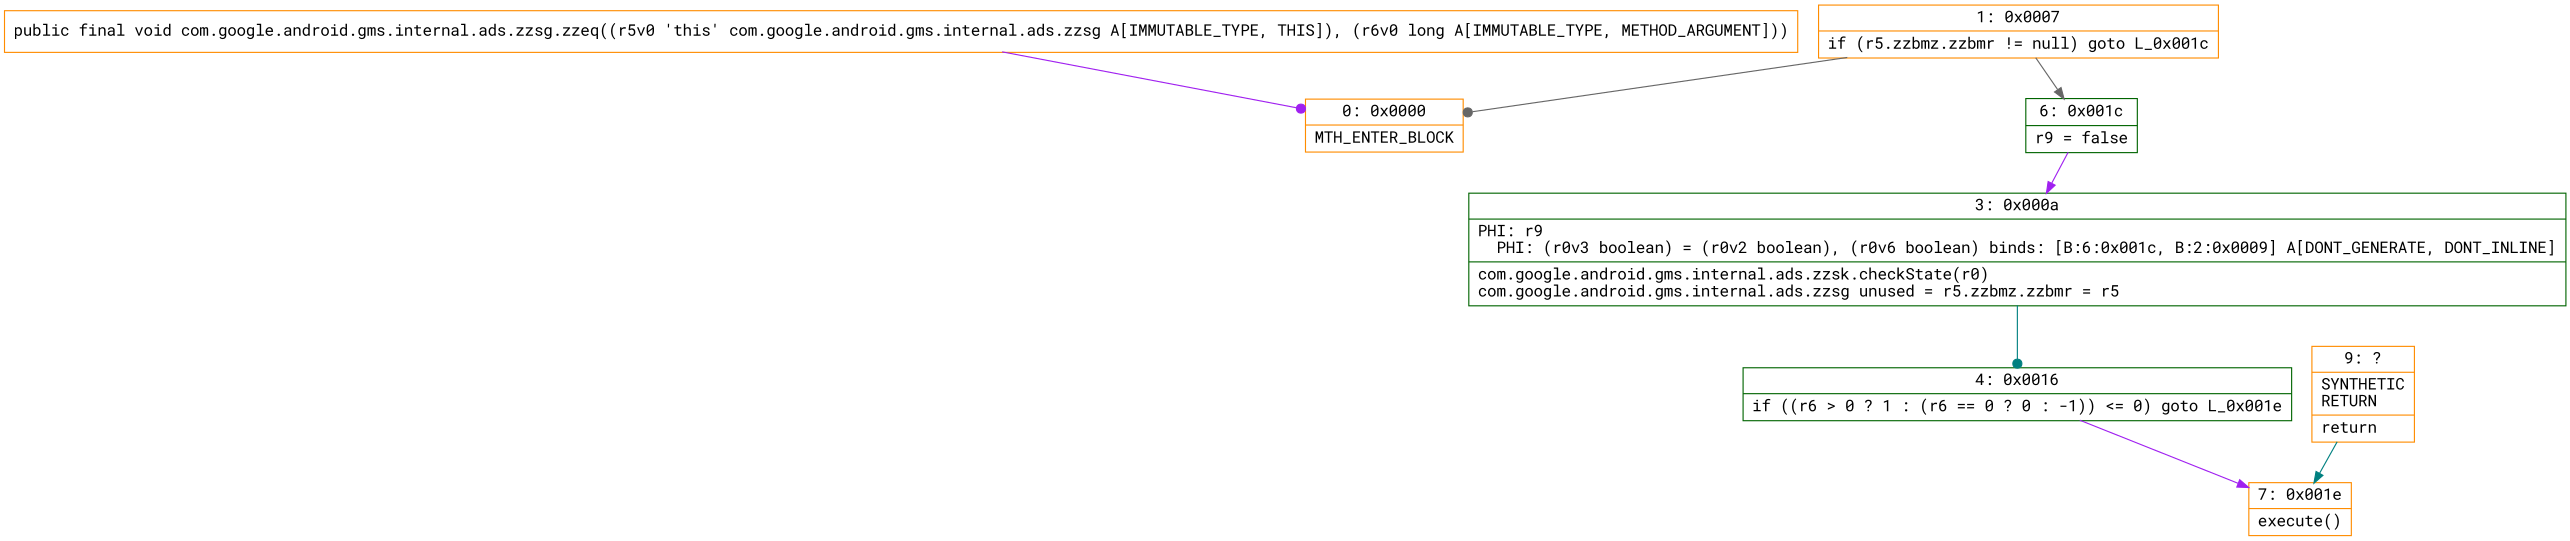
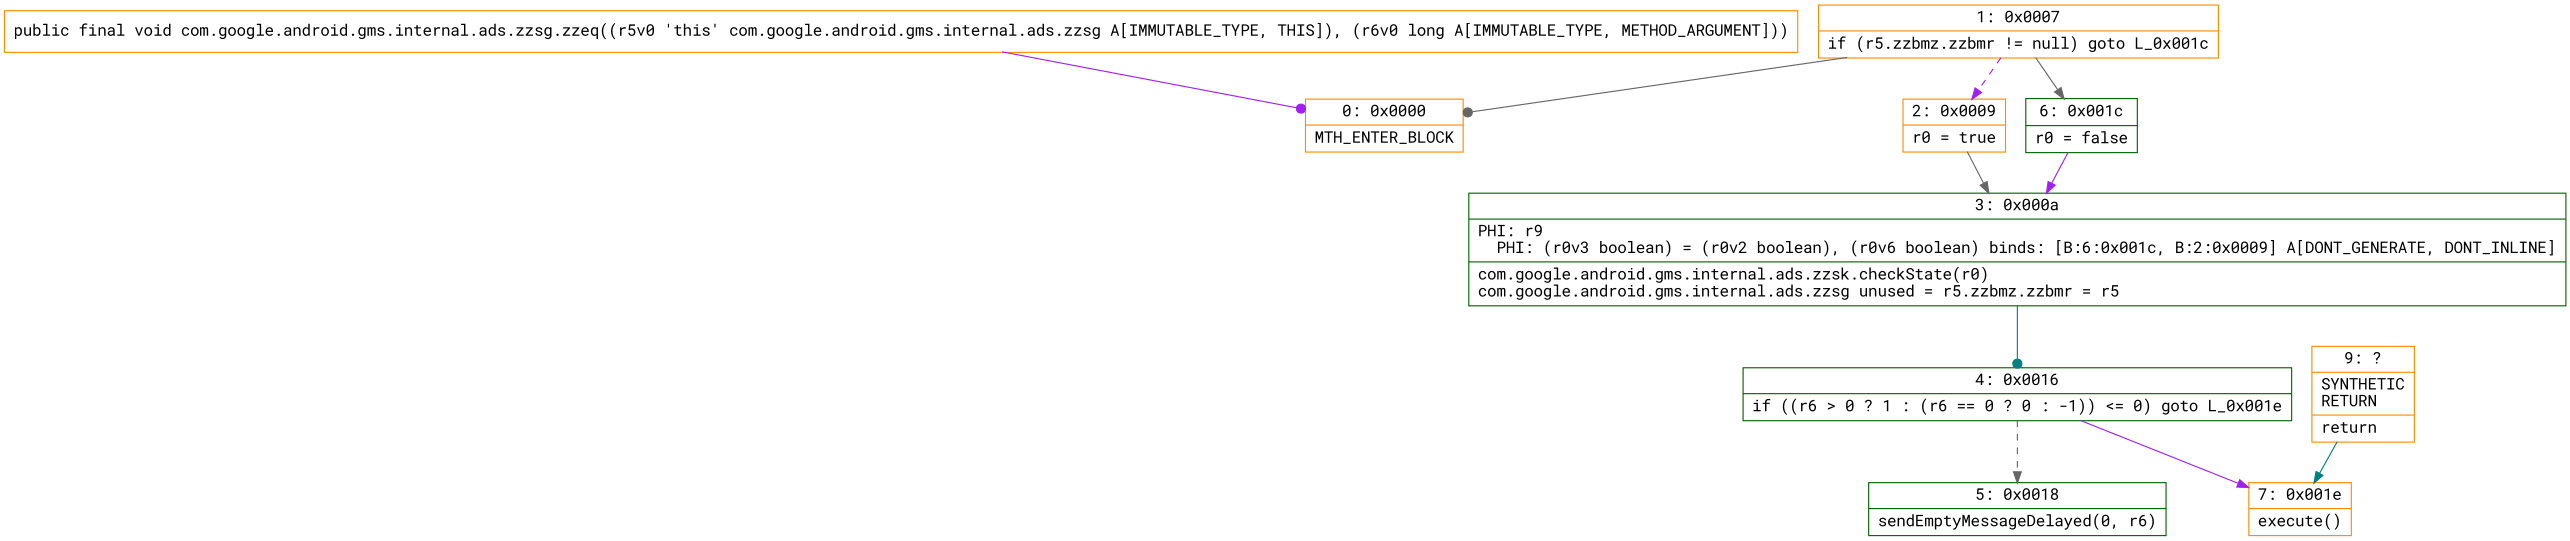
none -> (1954, 126)
(2082, 139) -> (2082, 139)
none -> (2017, 509)
